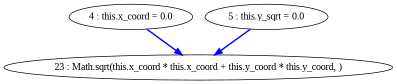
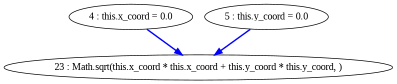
(267, 17) -> (267, 17)
